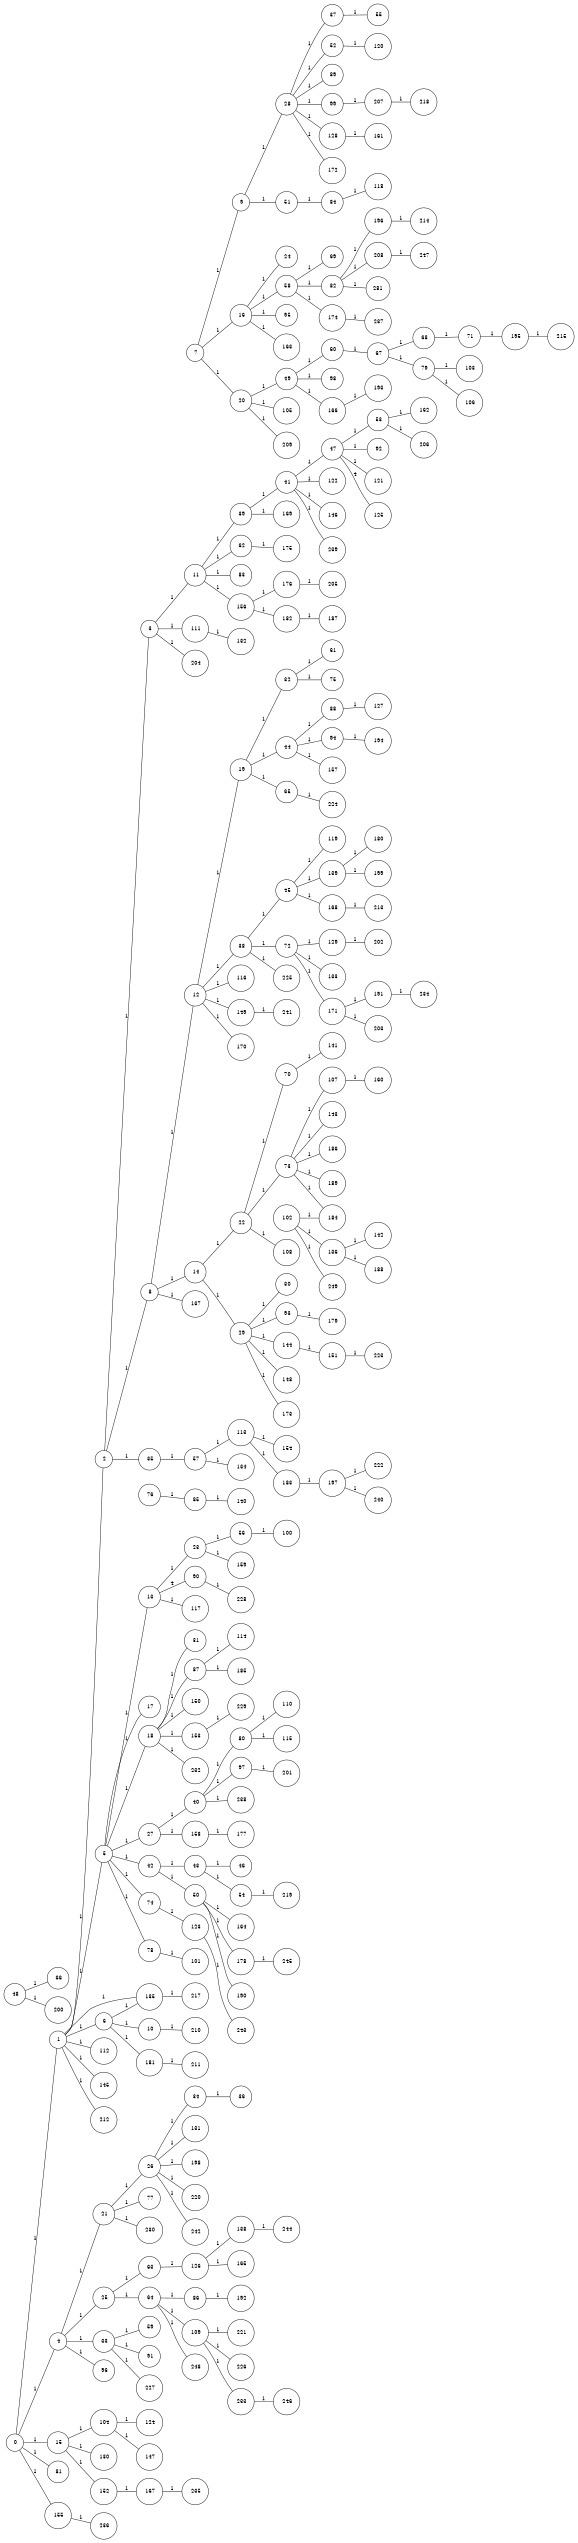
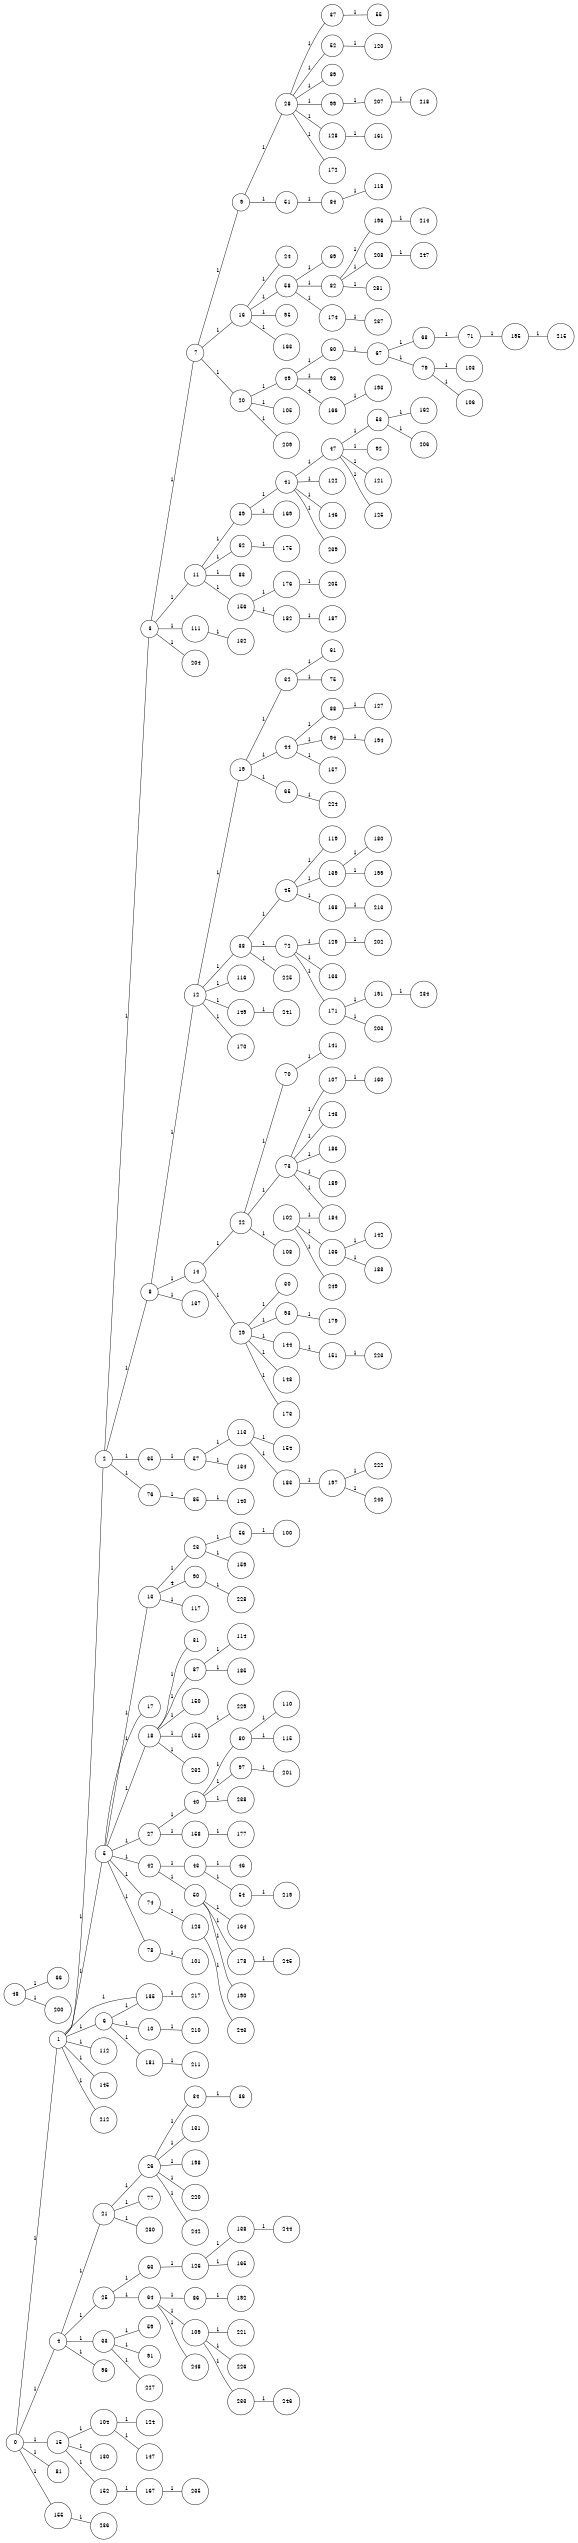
(309, 391) -> (309, 391)
(355, 475) -> (355, 475)
none -> (172, 491)
none -> (126, 1476)
